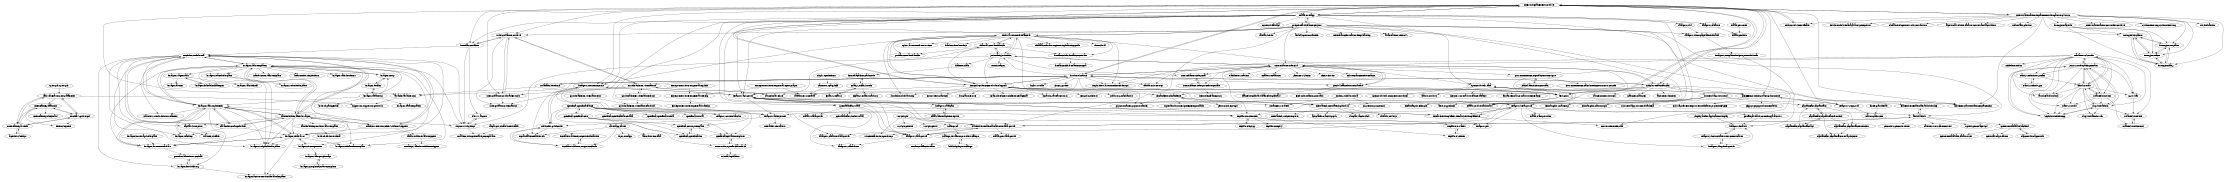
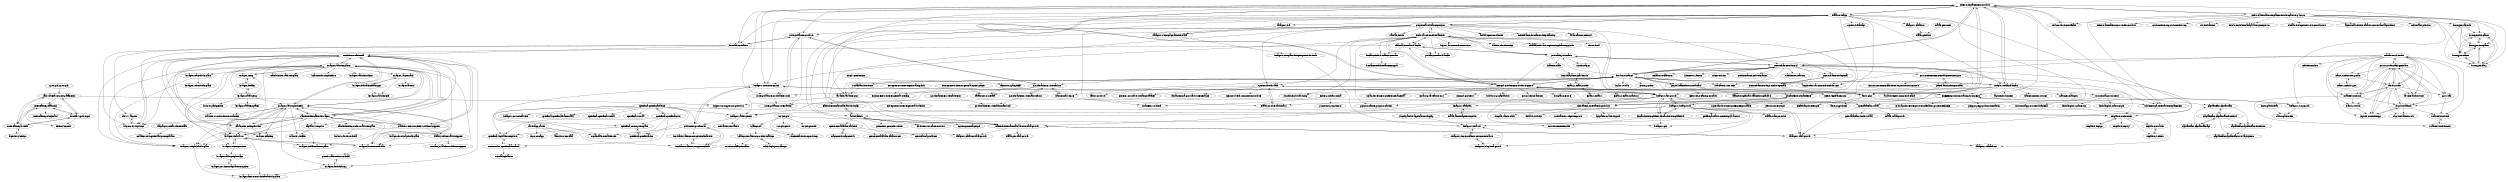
none -> (372, 90)
none -> (1900, 96)
(318, 167) -> (230, 167)
